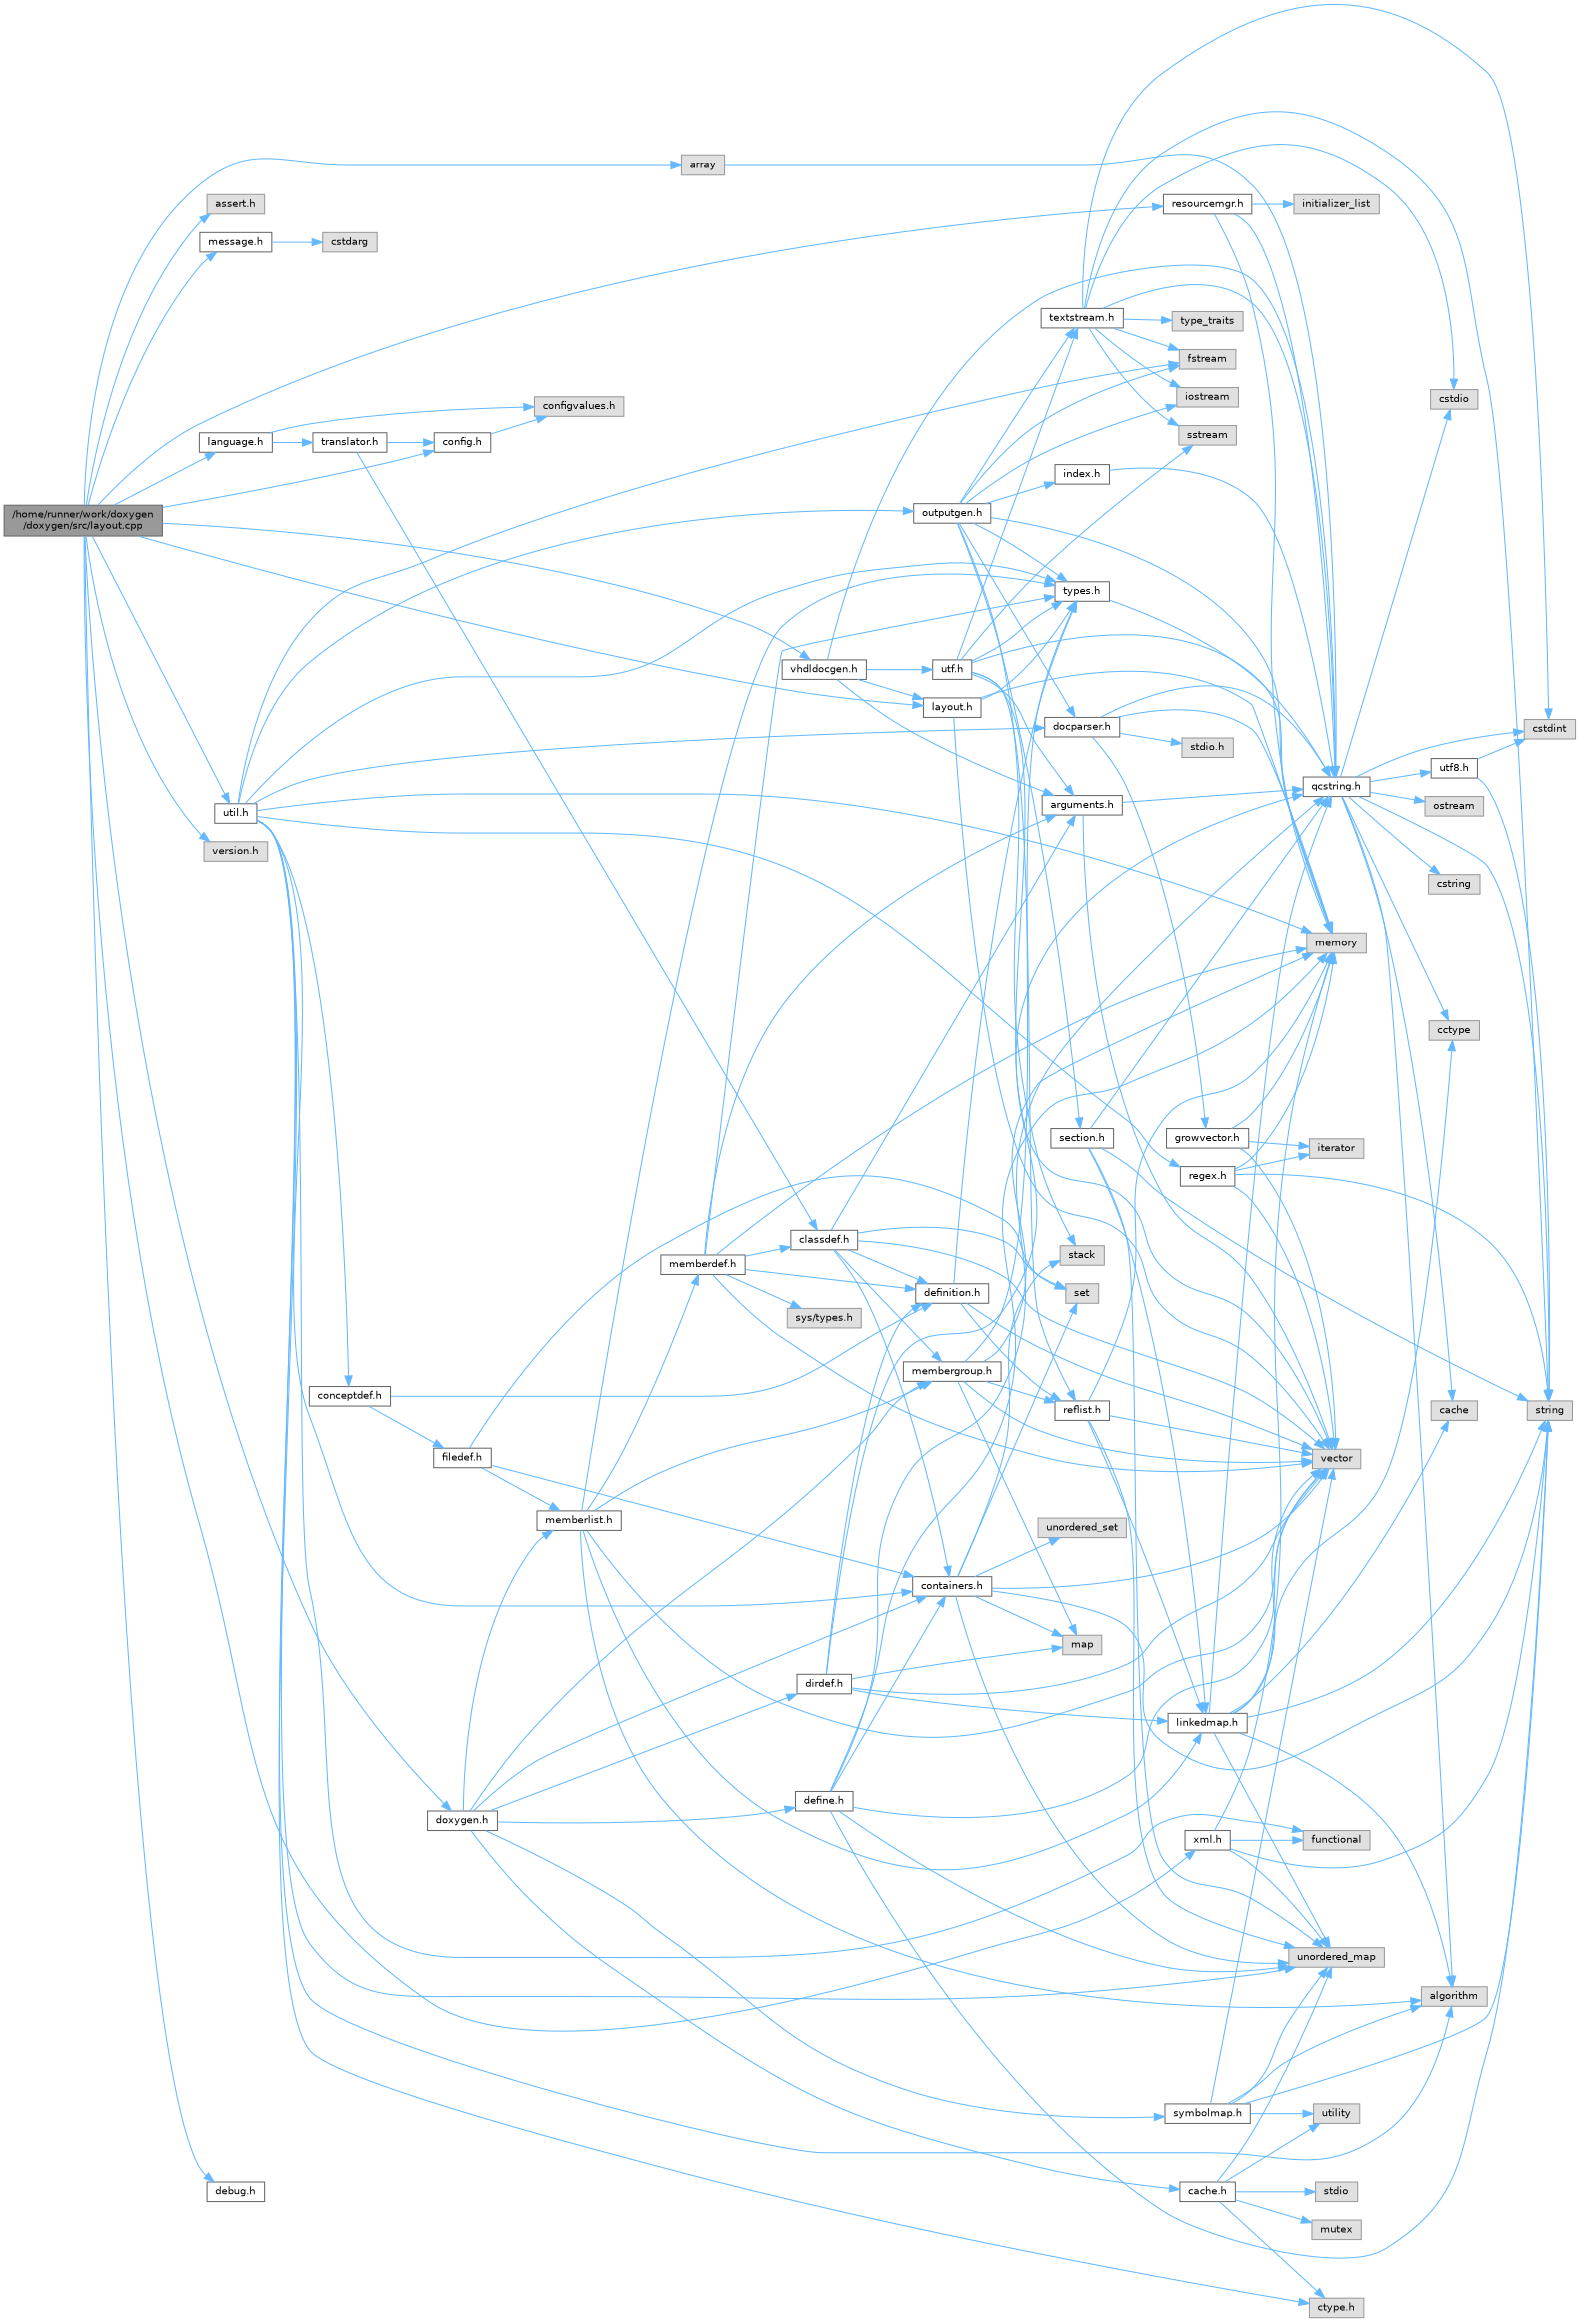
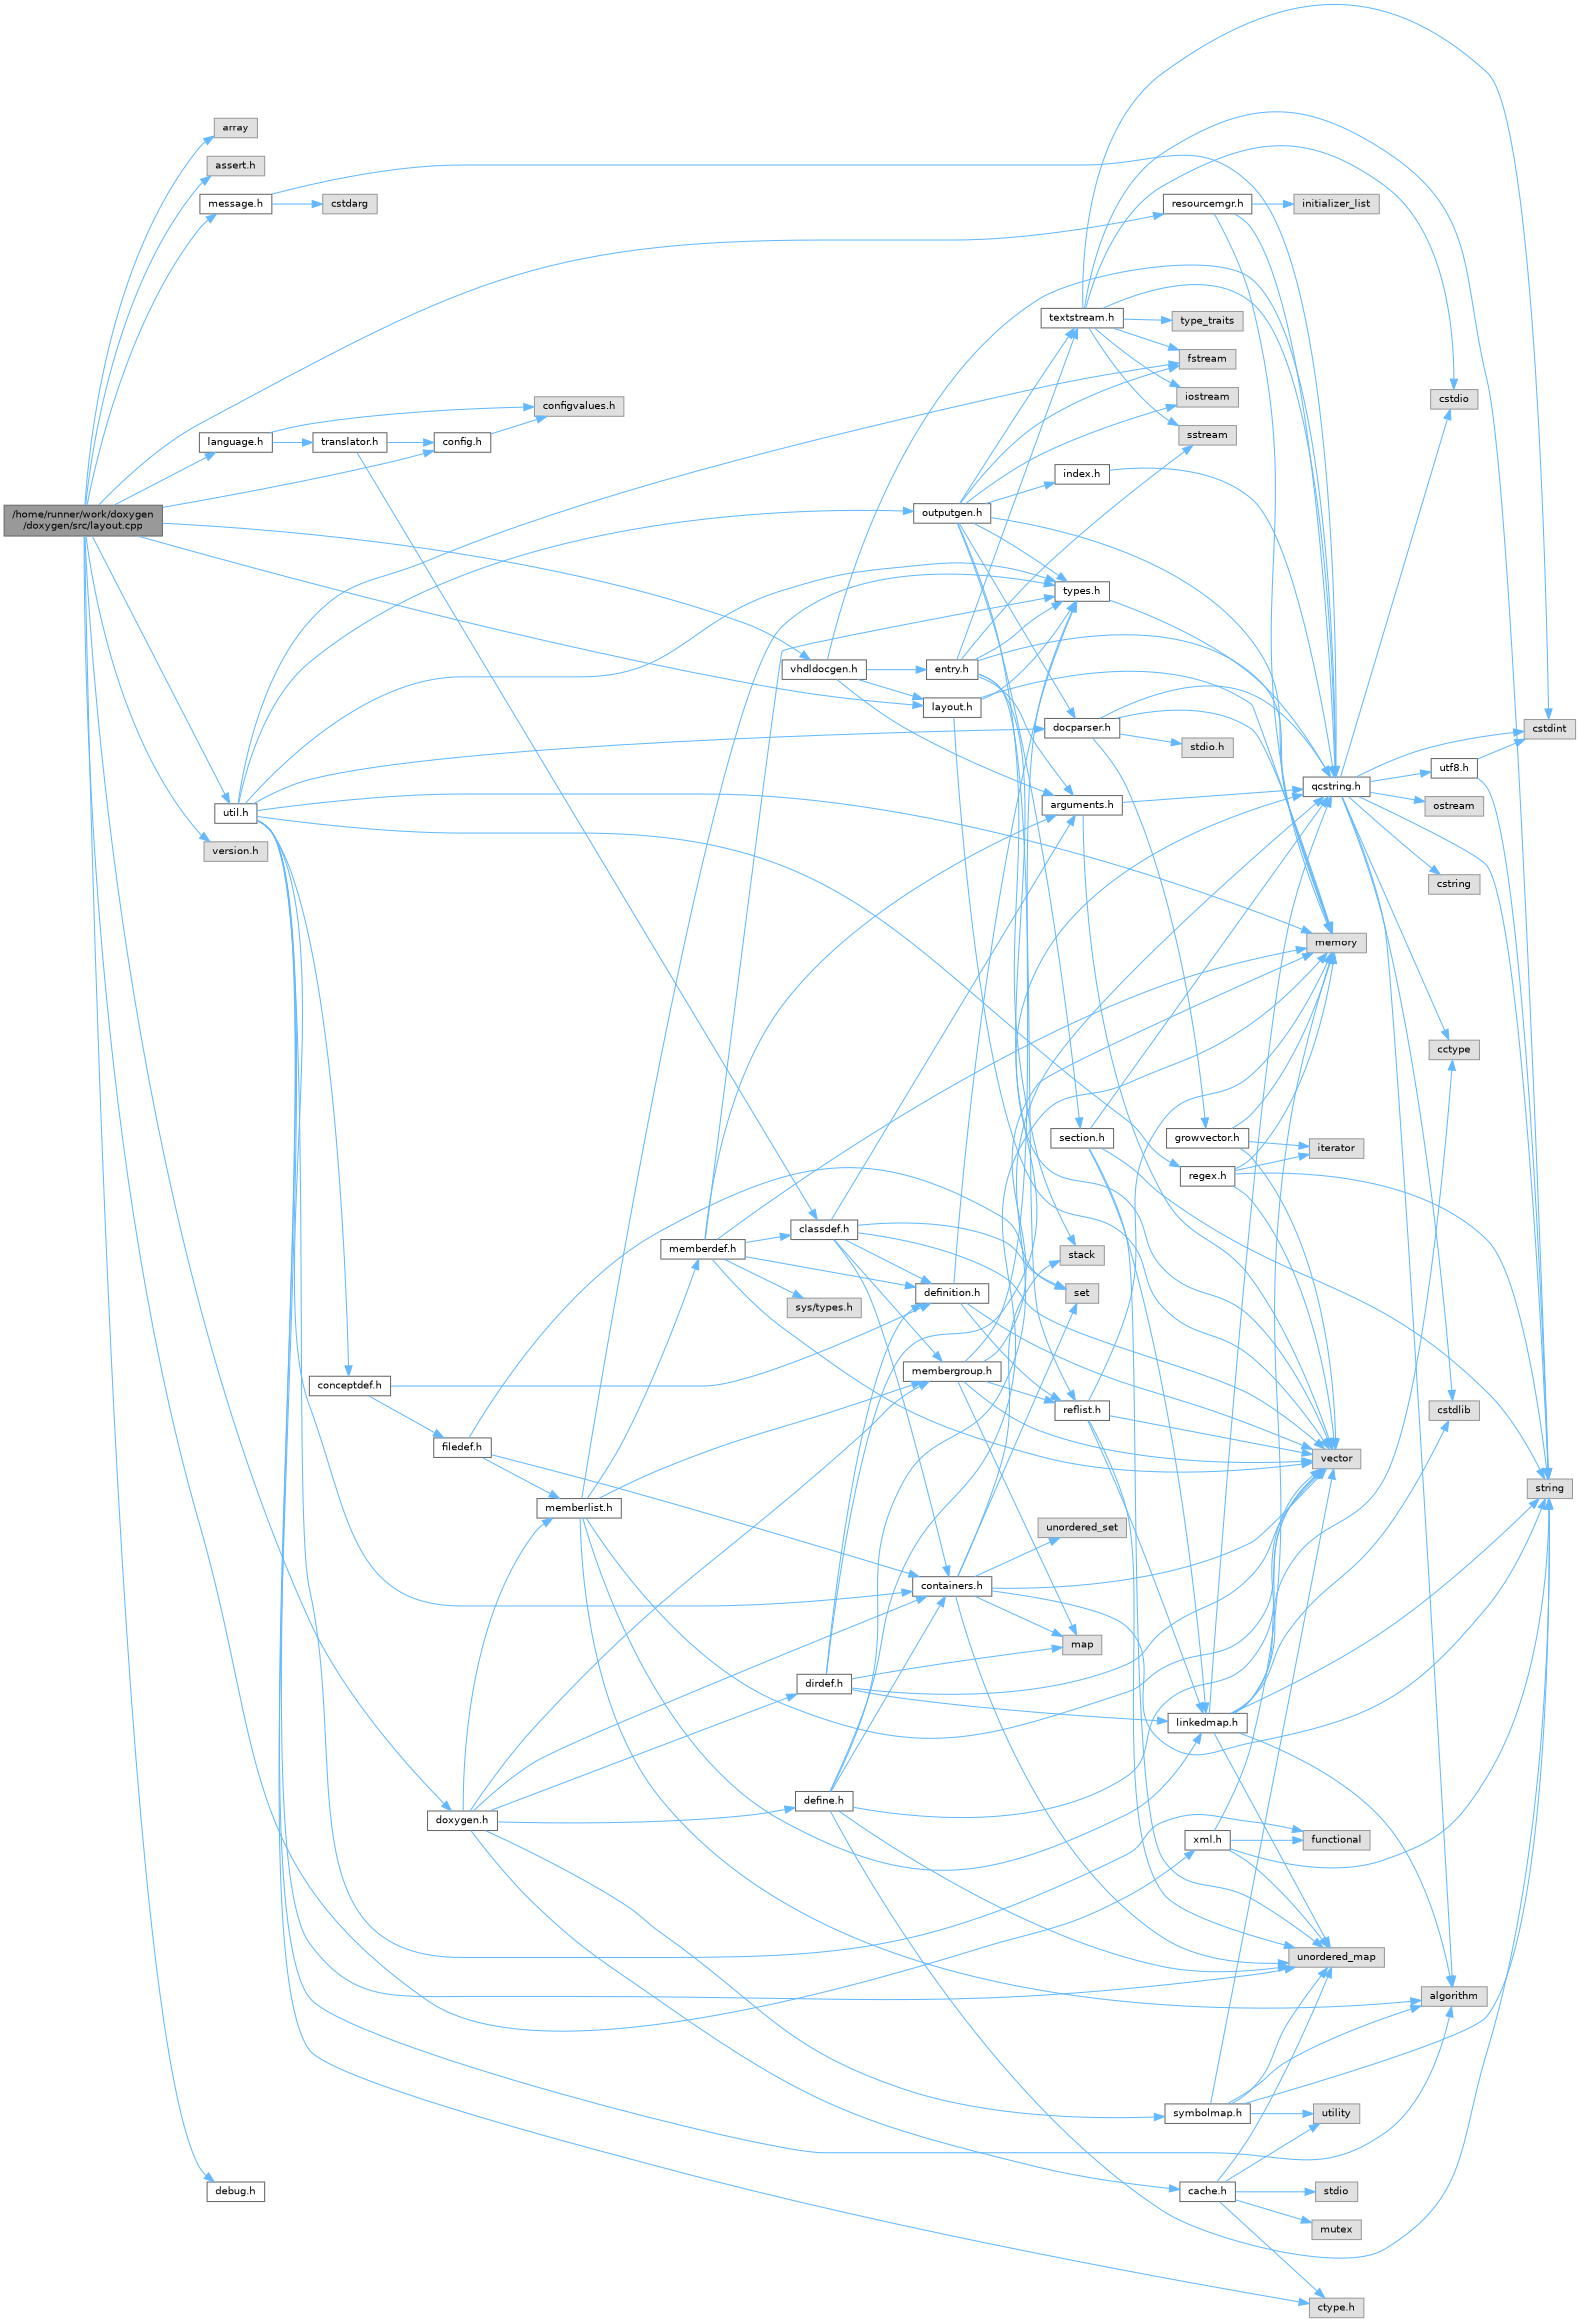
(1253, 186) -> (1062, 165)
(952, 670) -> (952, 670)
(1454, 1411) -> (1454, 1411)
